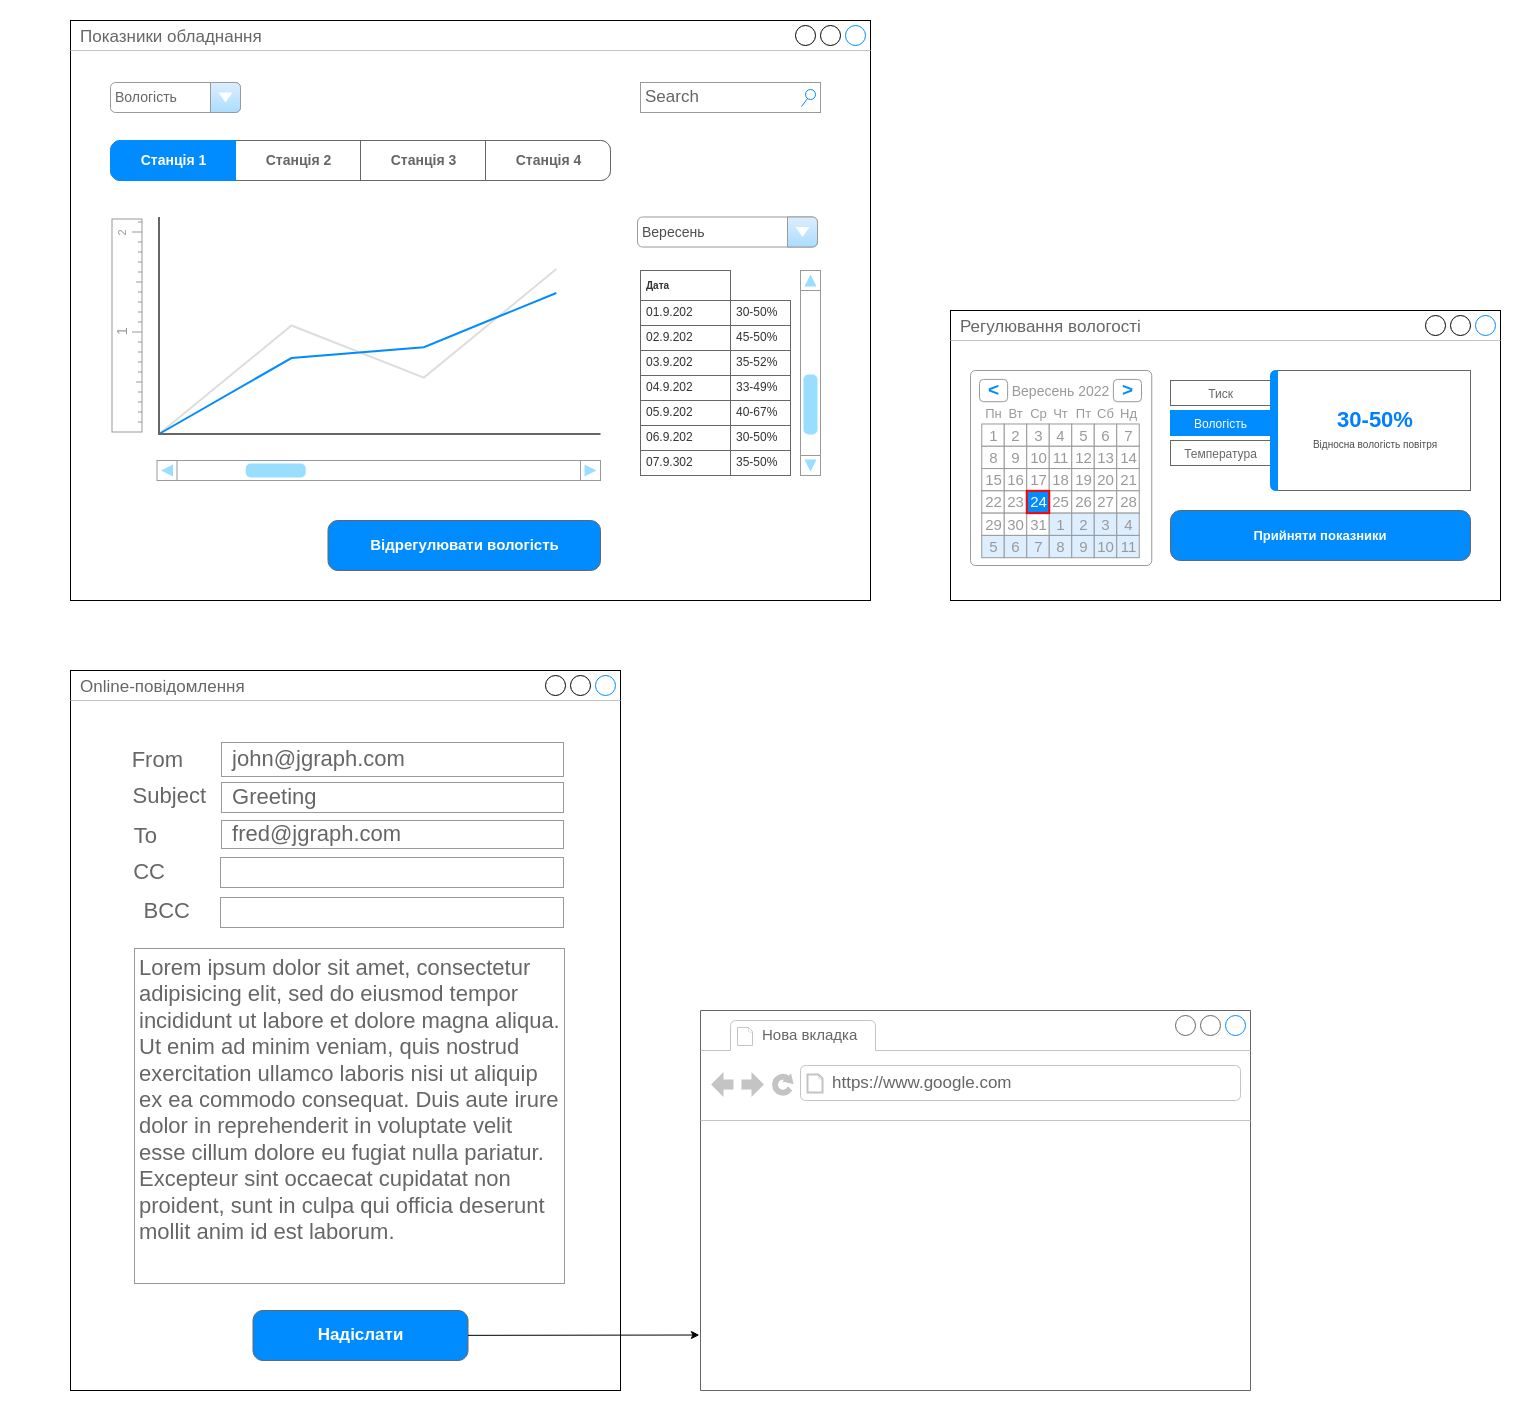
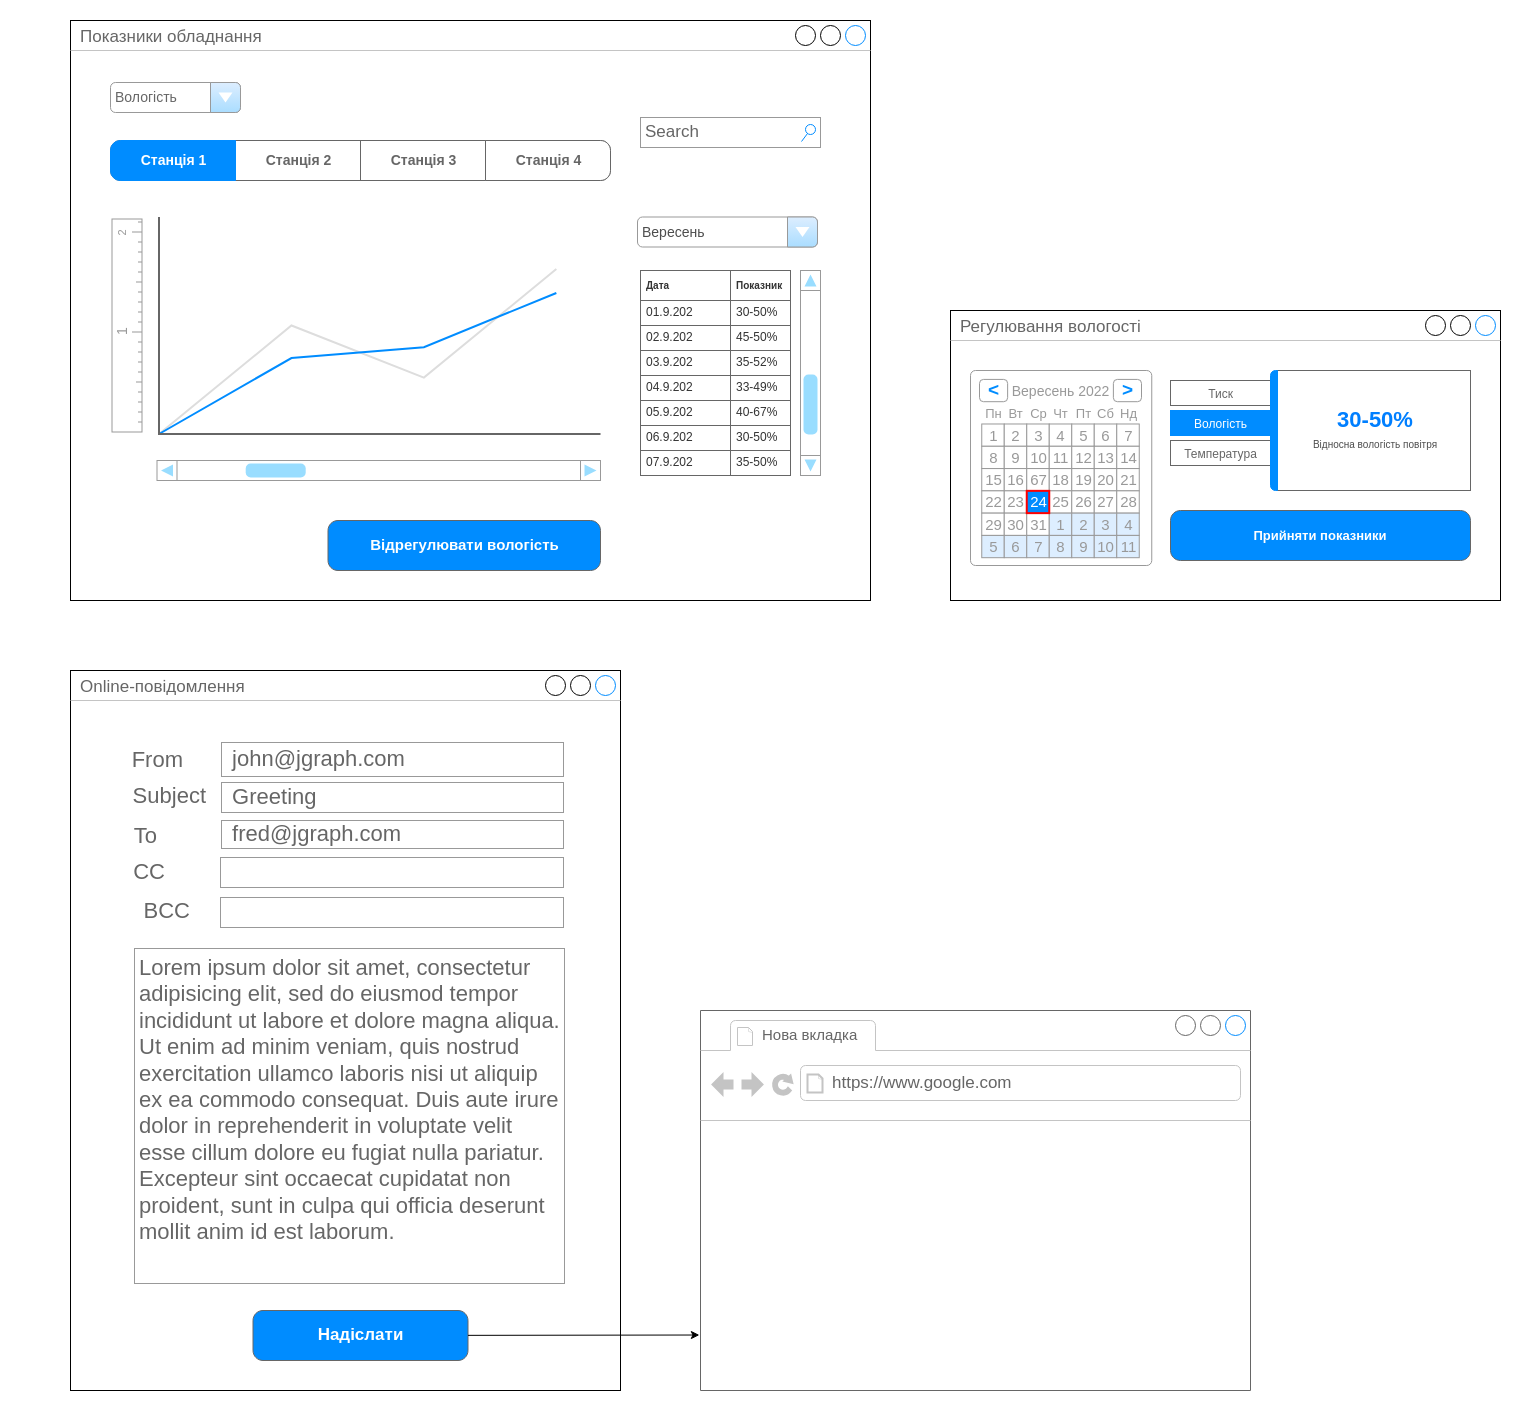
(731, 98) -> (731, 133)
none -> (761, 286)
(680, 462) -> (680, 462)
(1039, 480) -> (1039, 480)
